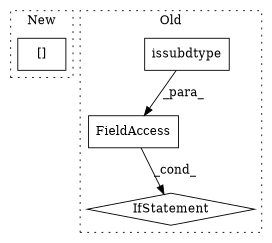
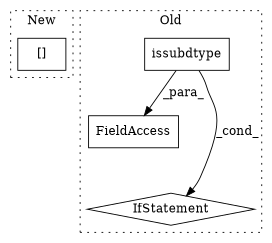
(151, 167) -> (216, 131)
